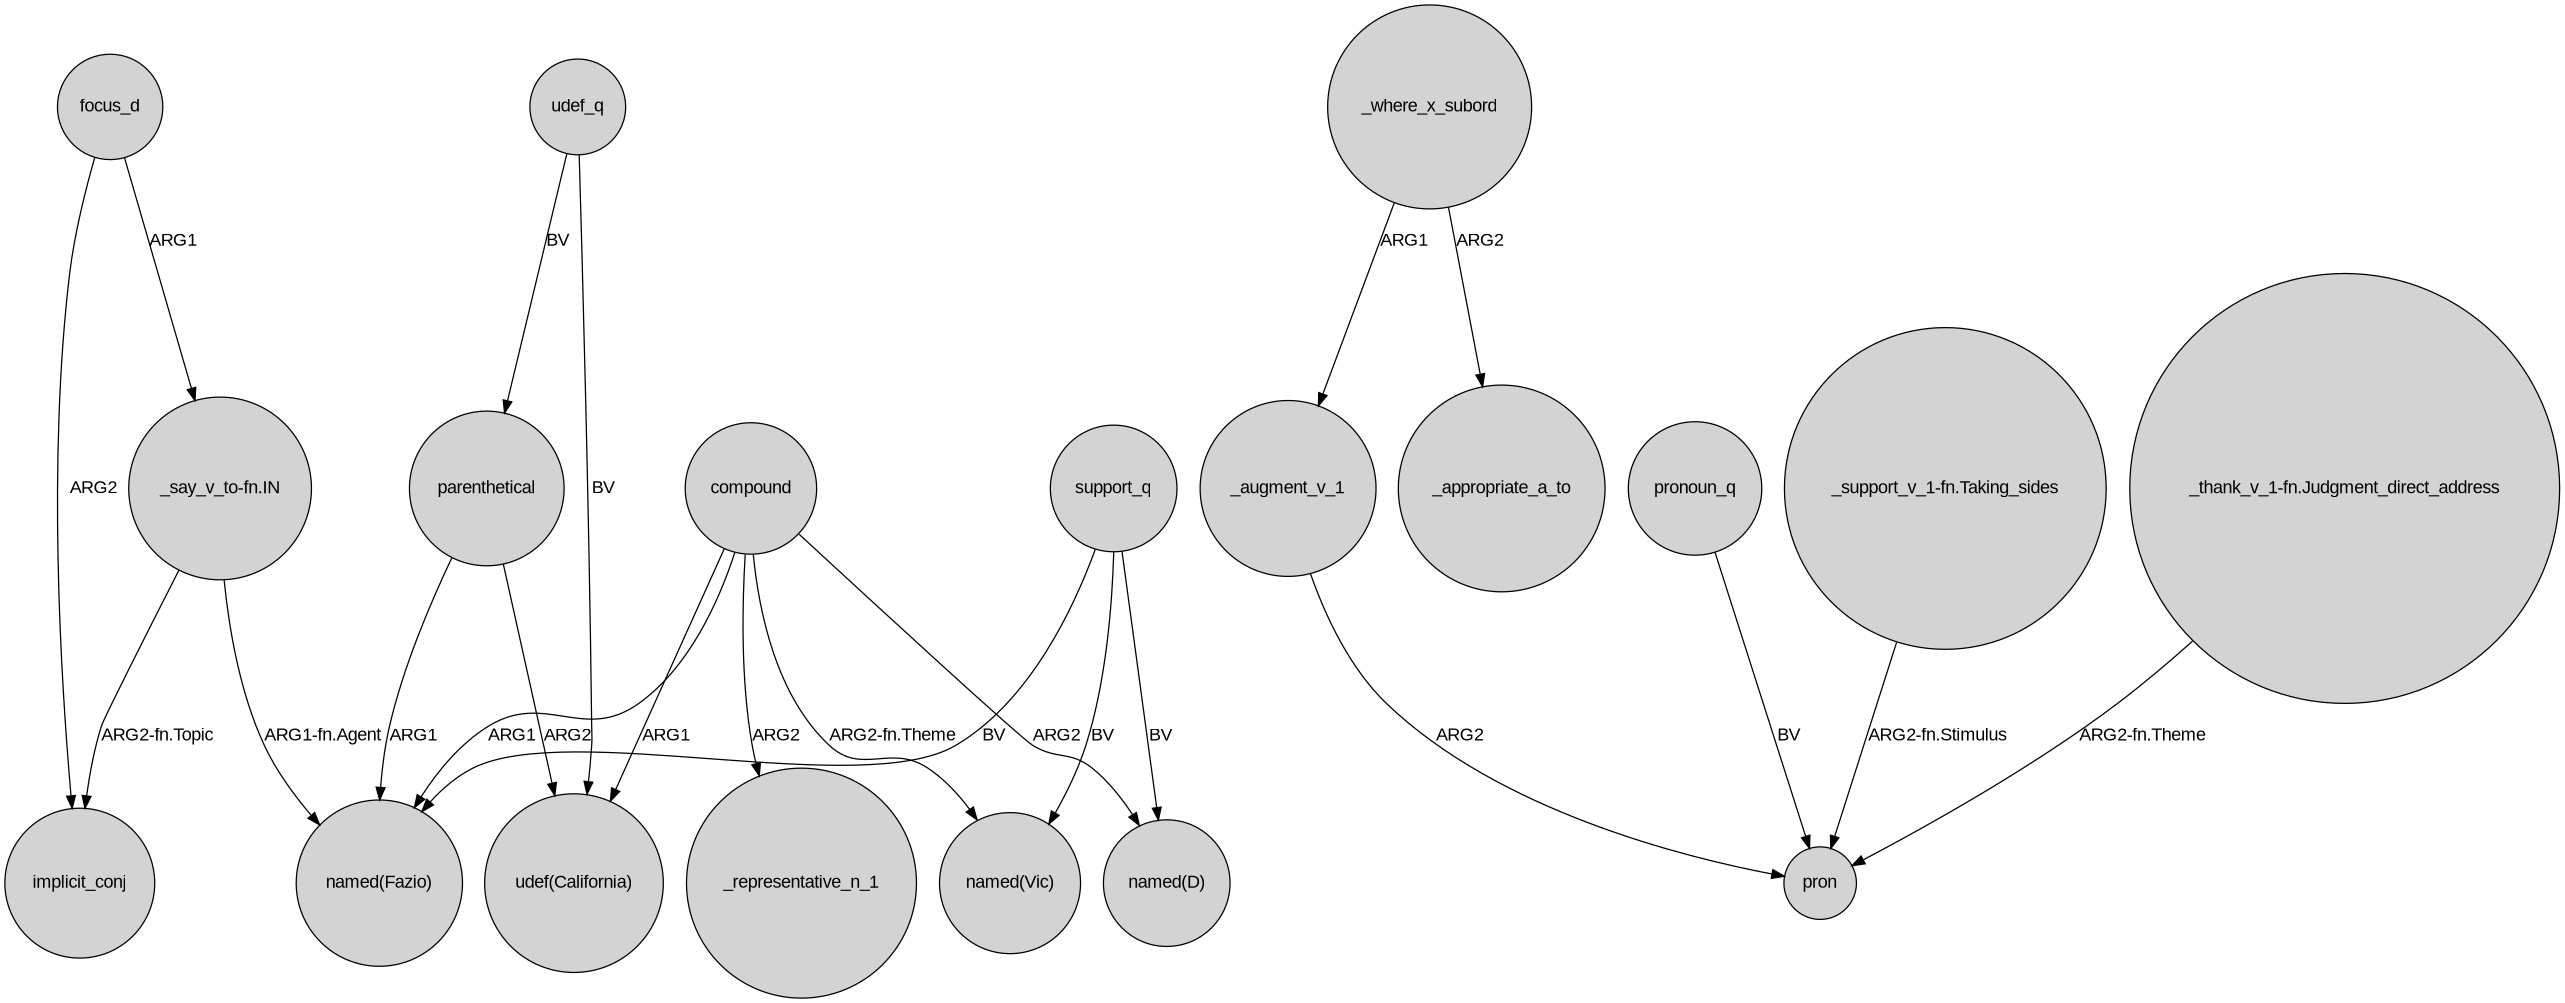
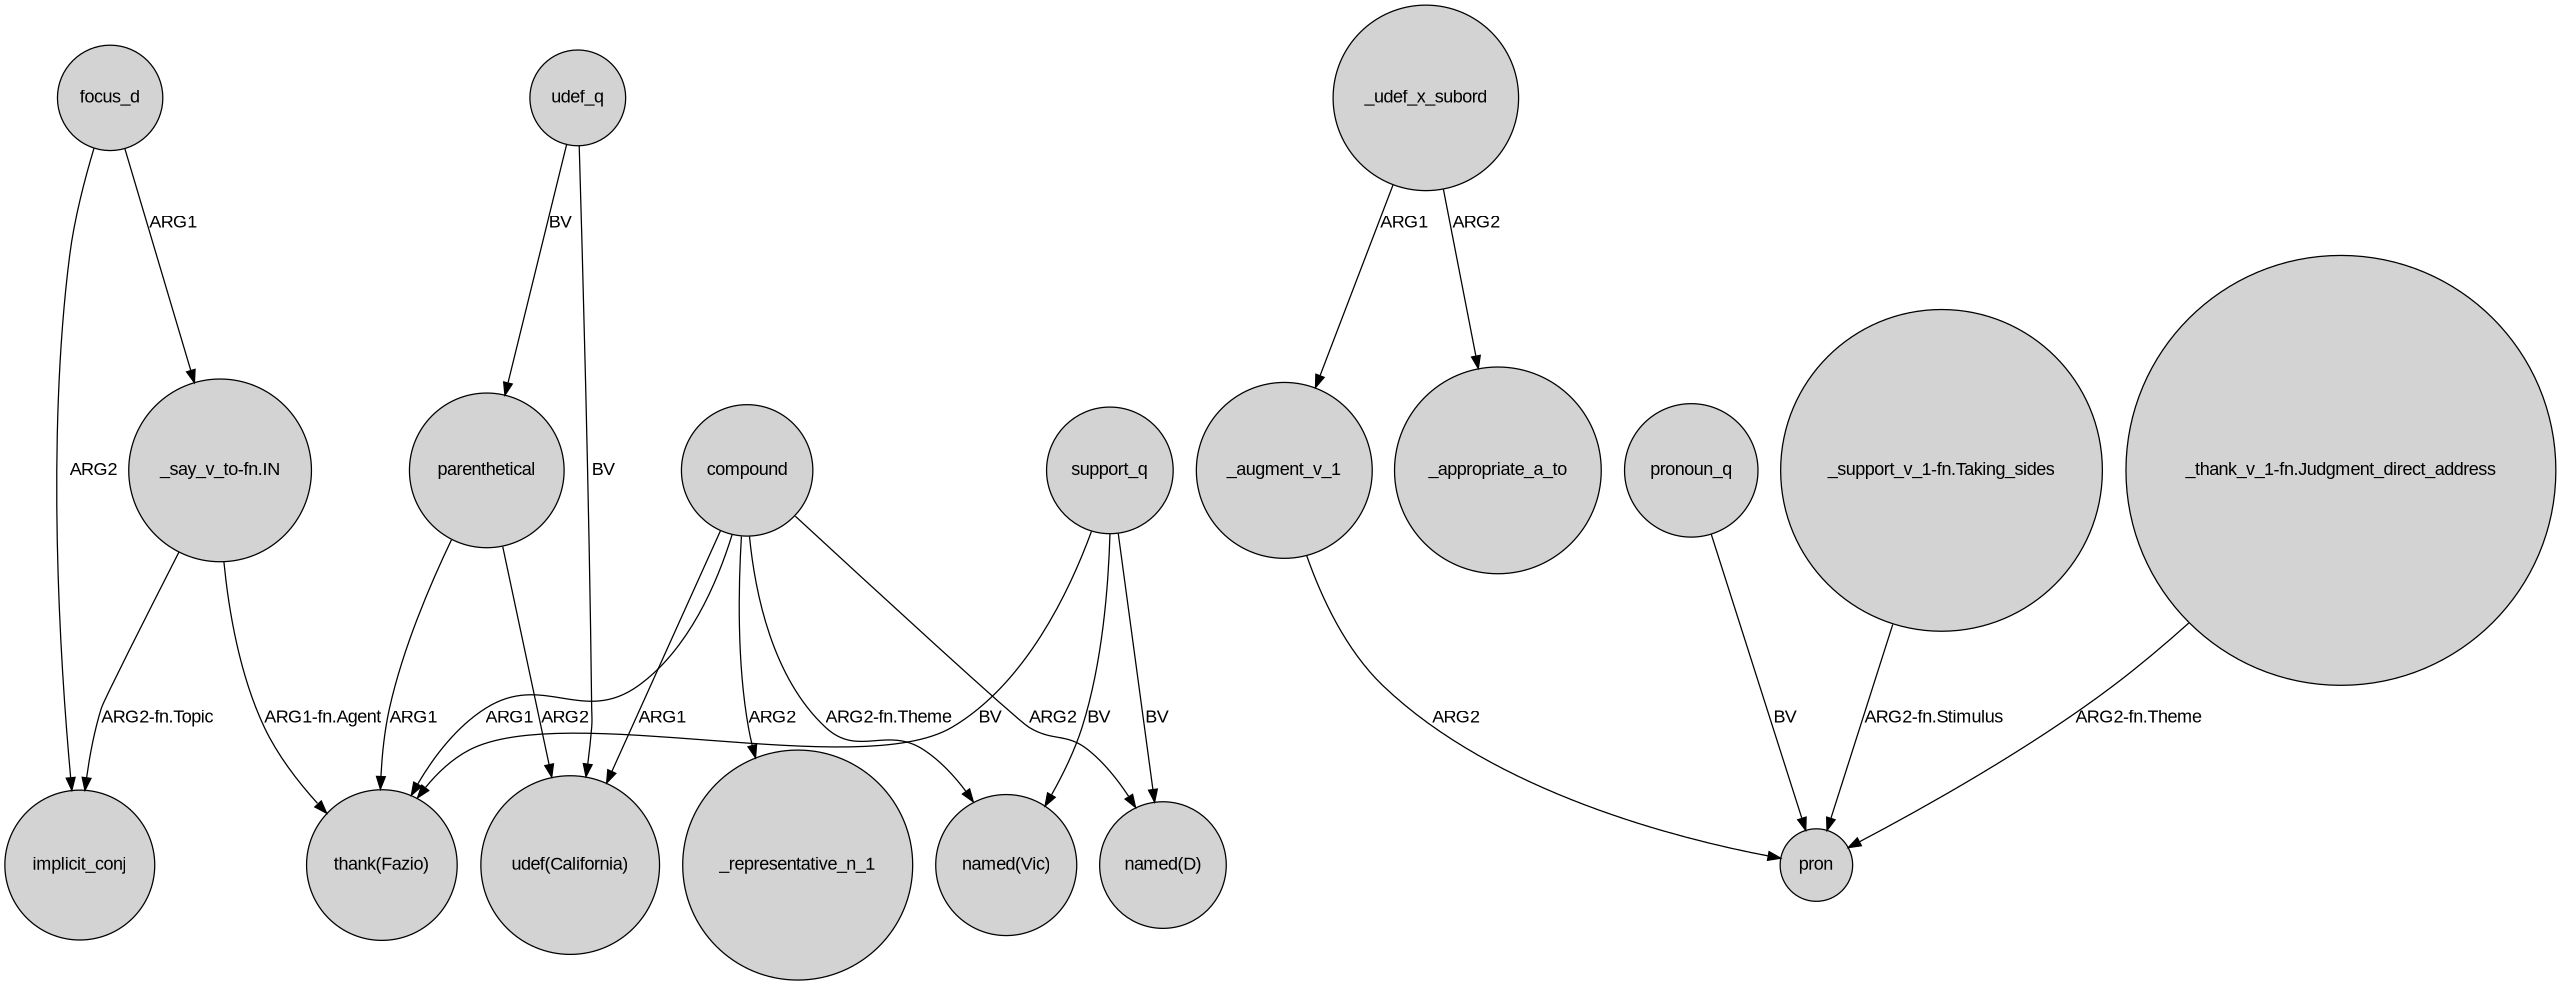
(1430, 107) -> (1426, 98)
(379, 883) -> (382, 865)
